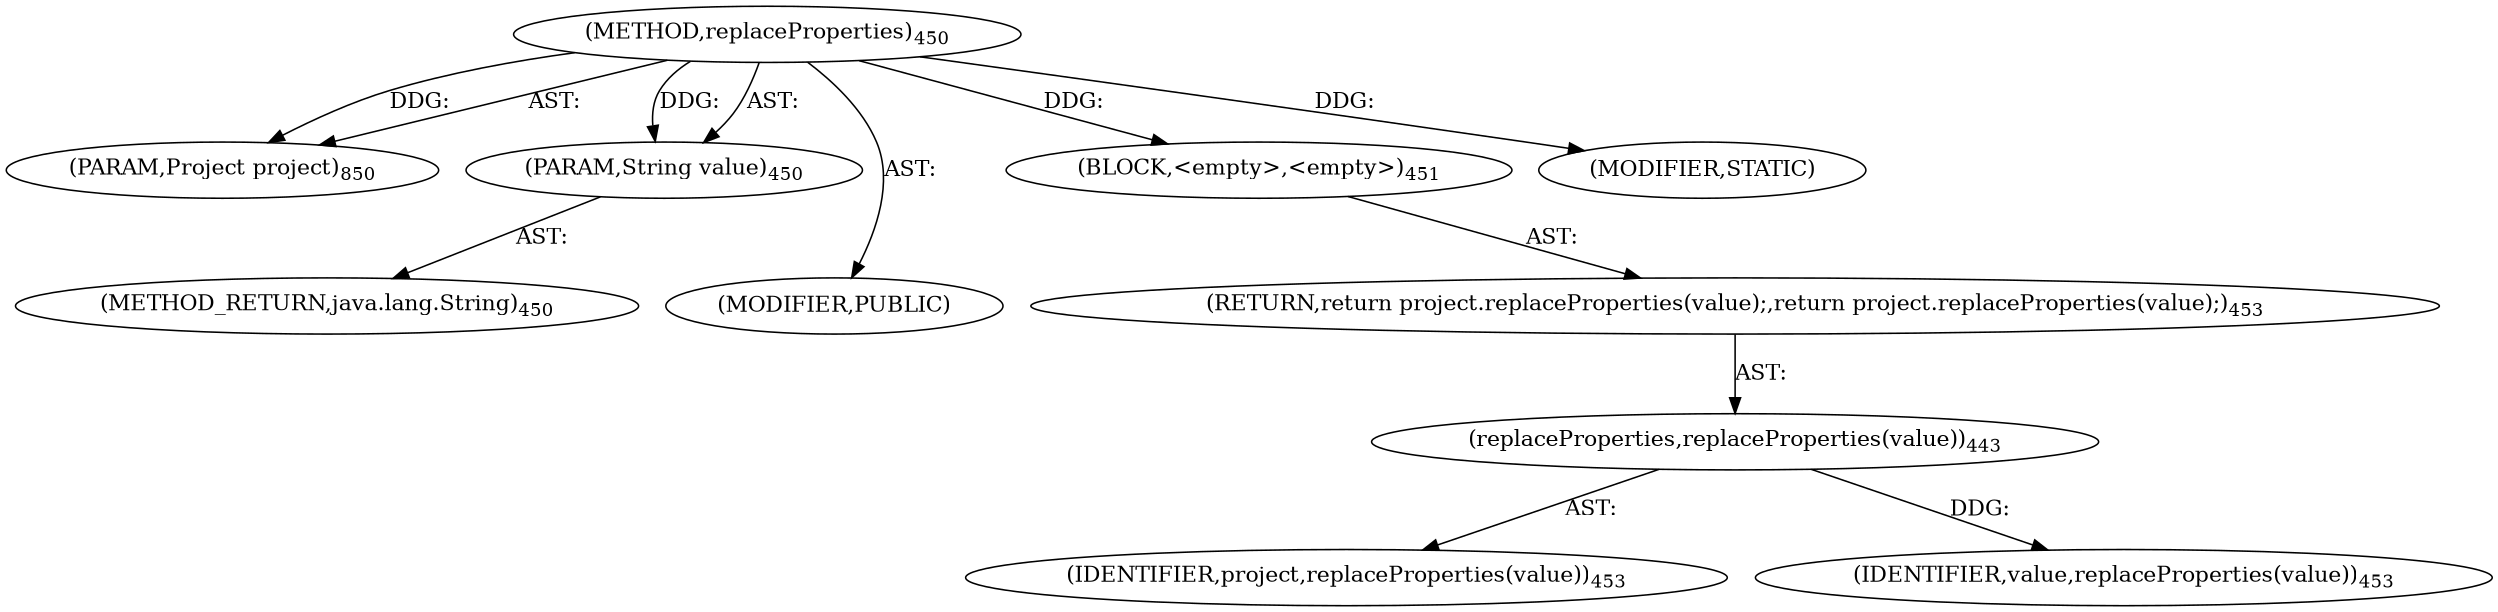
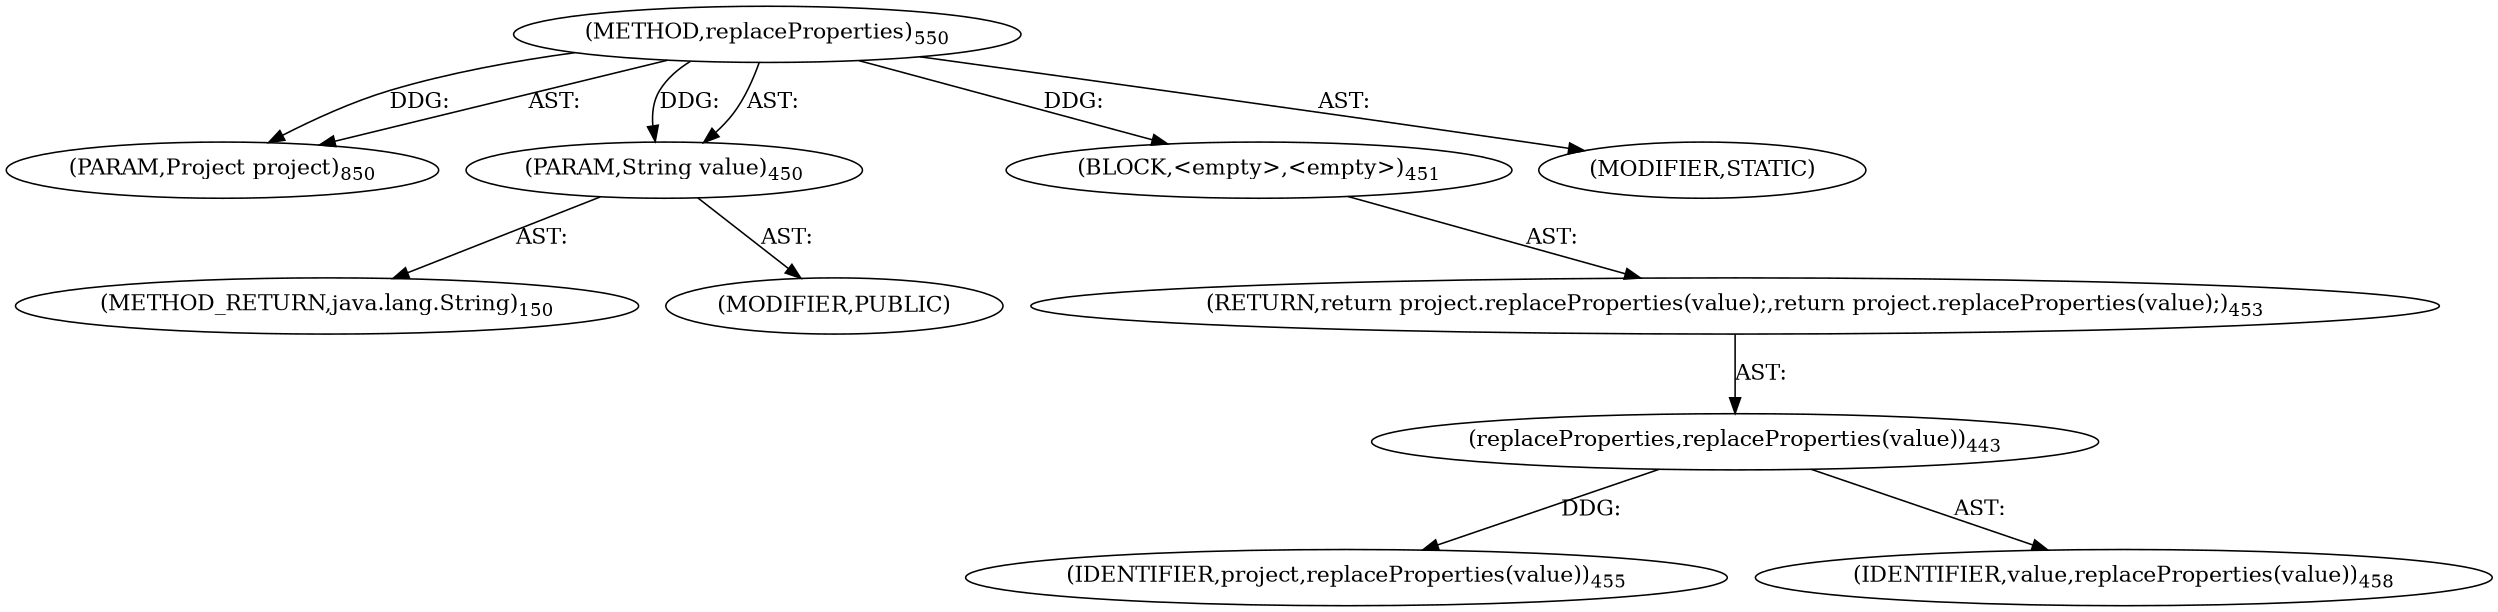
(932, 32) -> (932, 32)
(1348, 102) -> (1348, 102)
(880, 152) -> (743, 233)
(536, 304) -> (536, 304)
(1595, 510) -> (1595, 510)
(1983, 510) -> (1983, 510)
(1609, 575) -> (1609, 575)
(2377, 575) -> (2377, 575)
